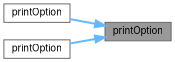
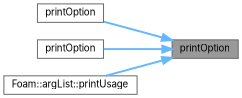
none -> (70, 85)
